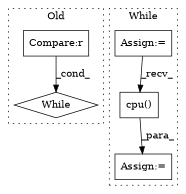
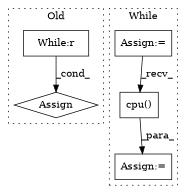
(56, 43) -> (56, 43)
(56, 105) -> (56, 105)
